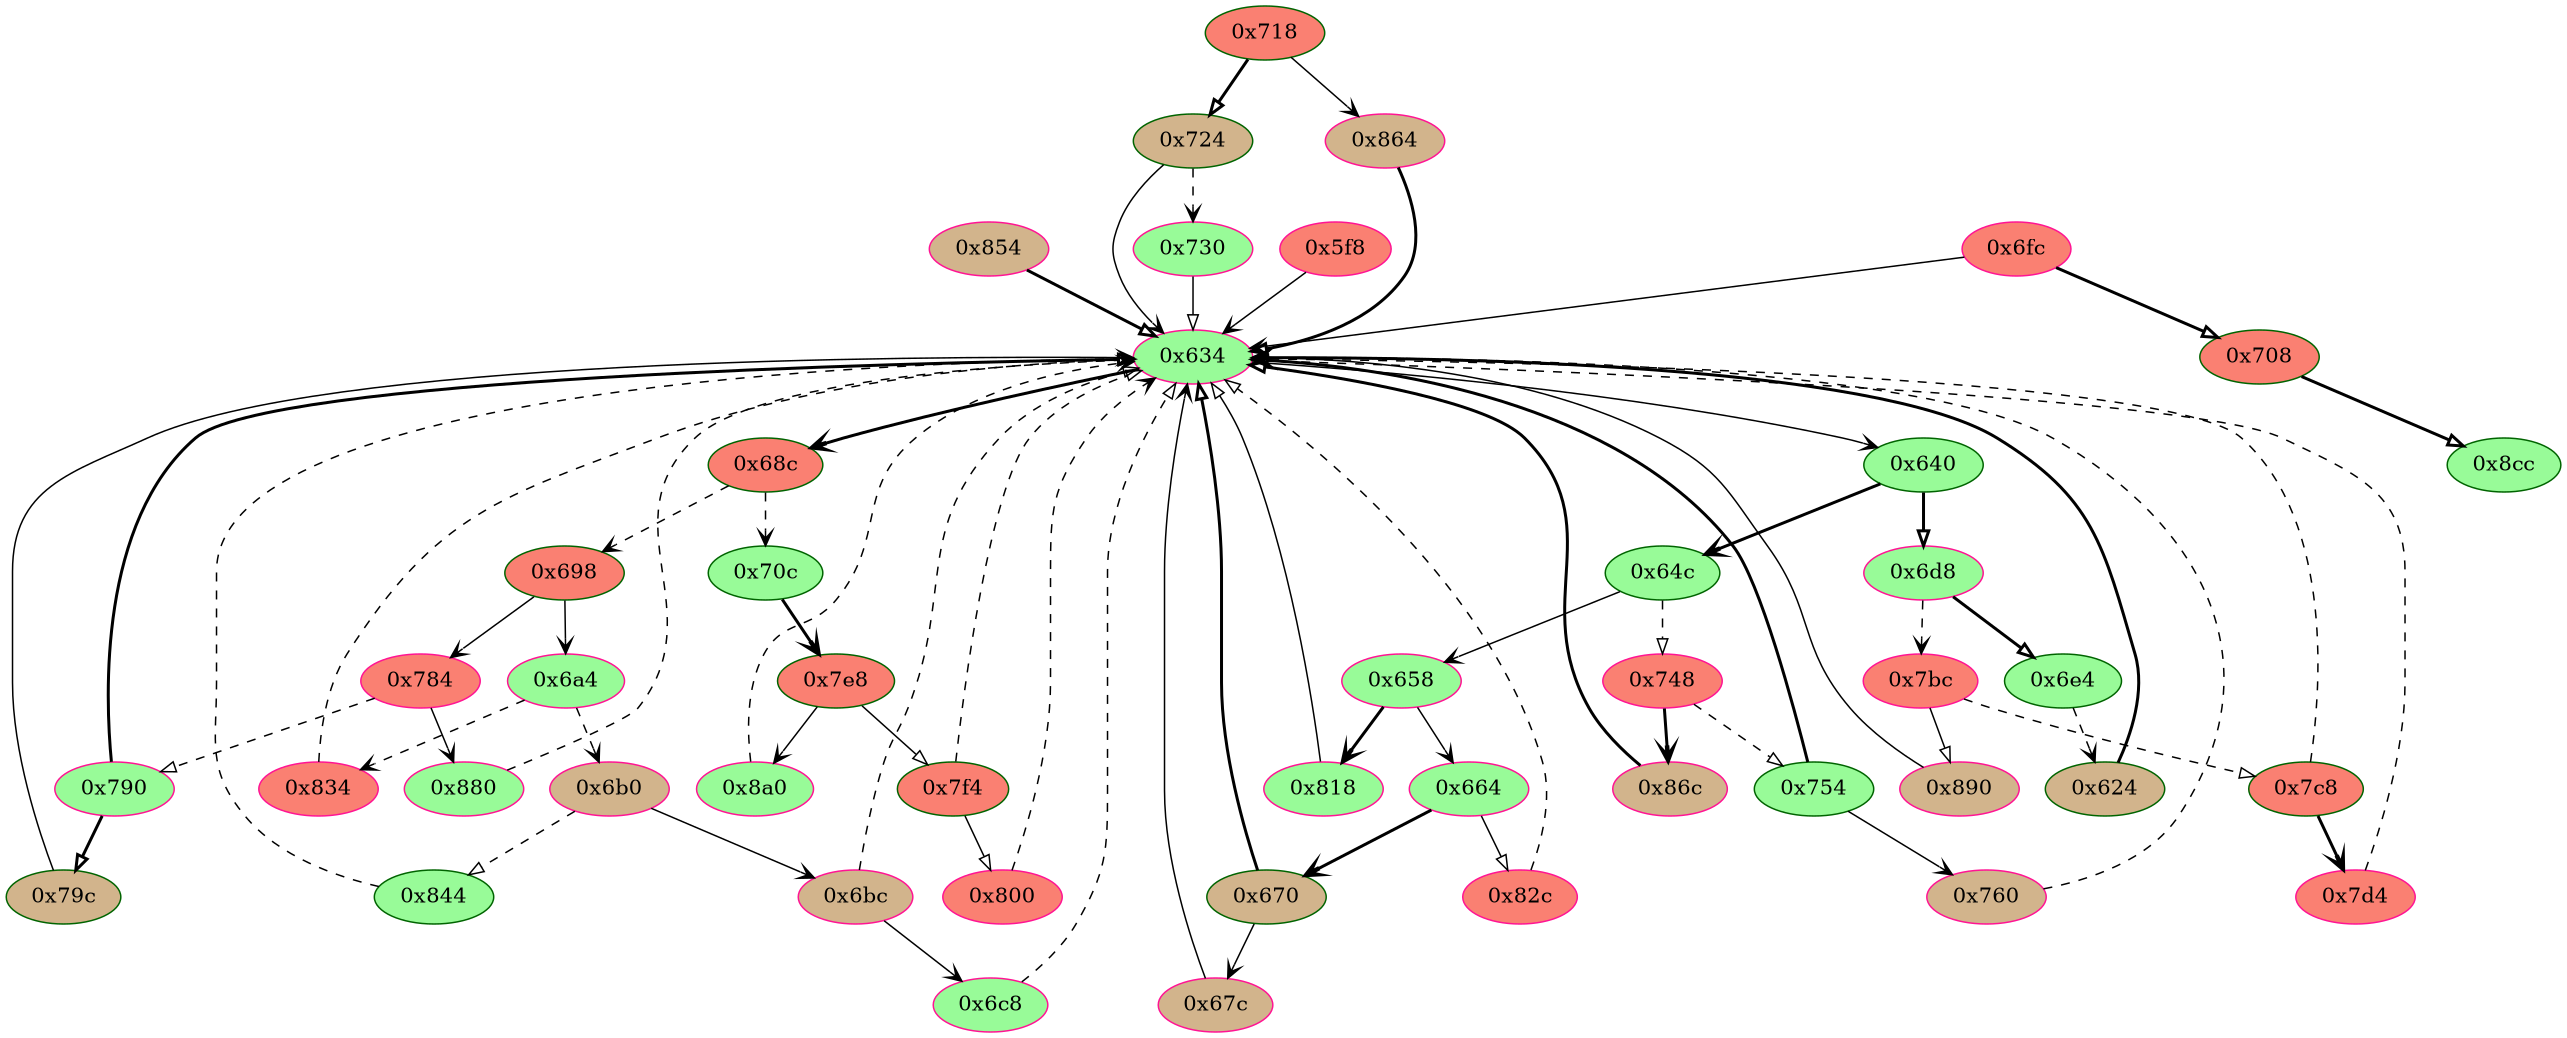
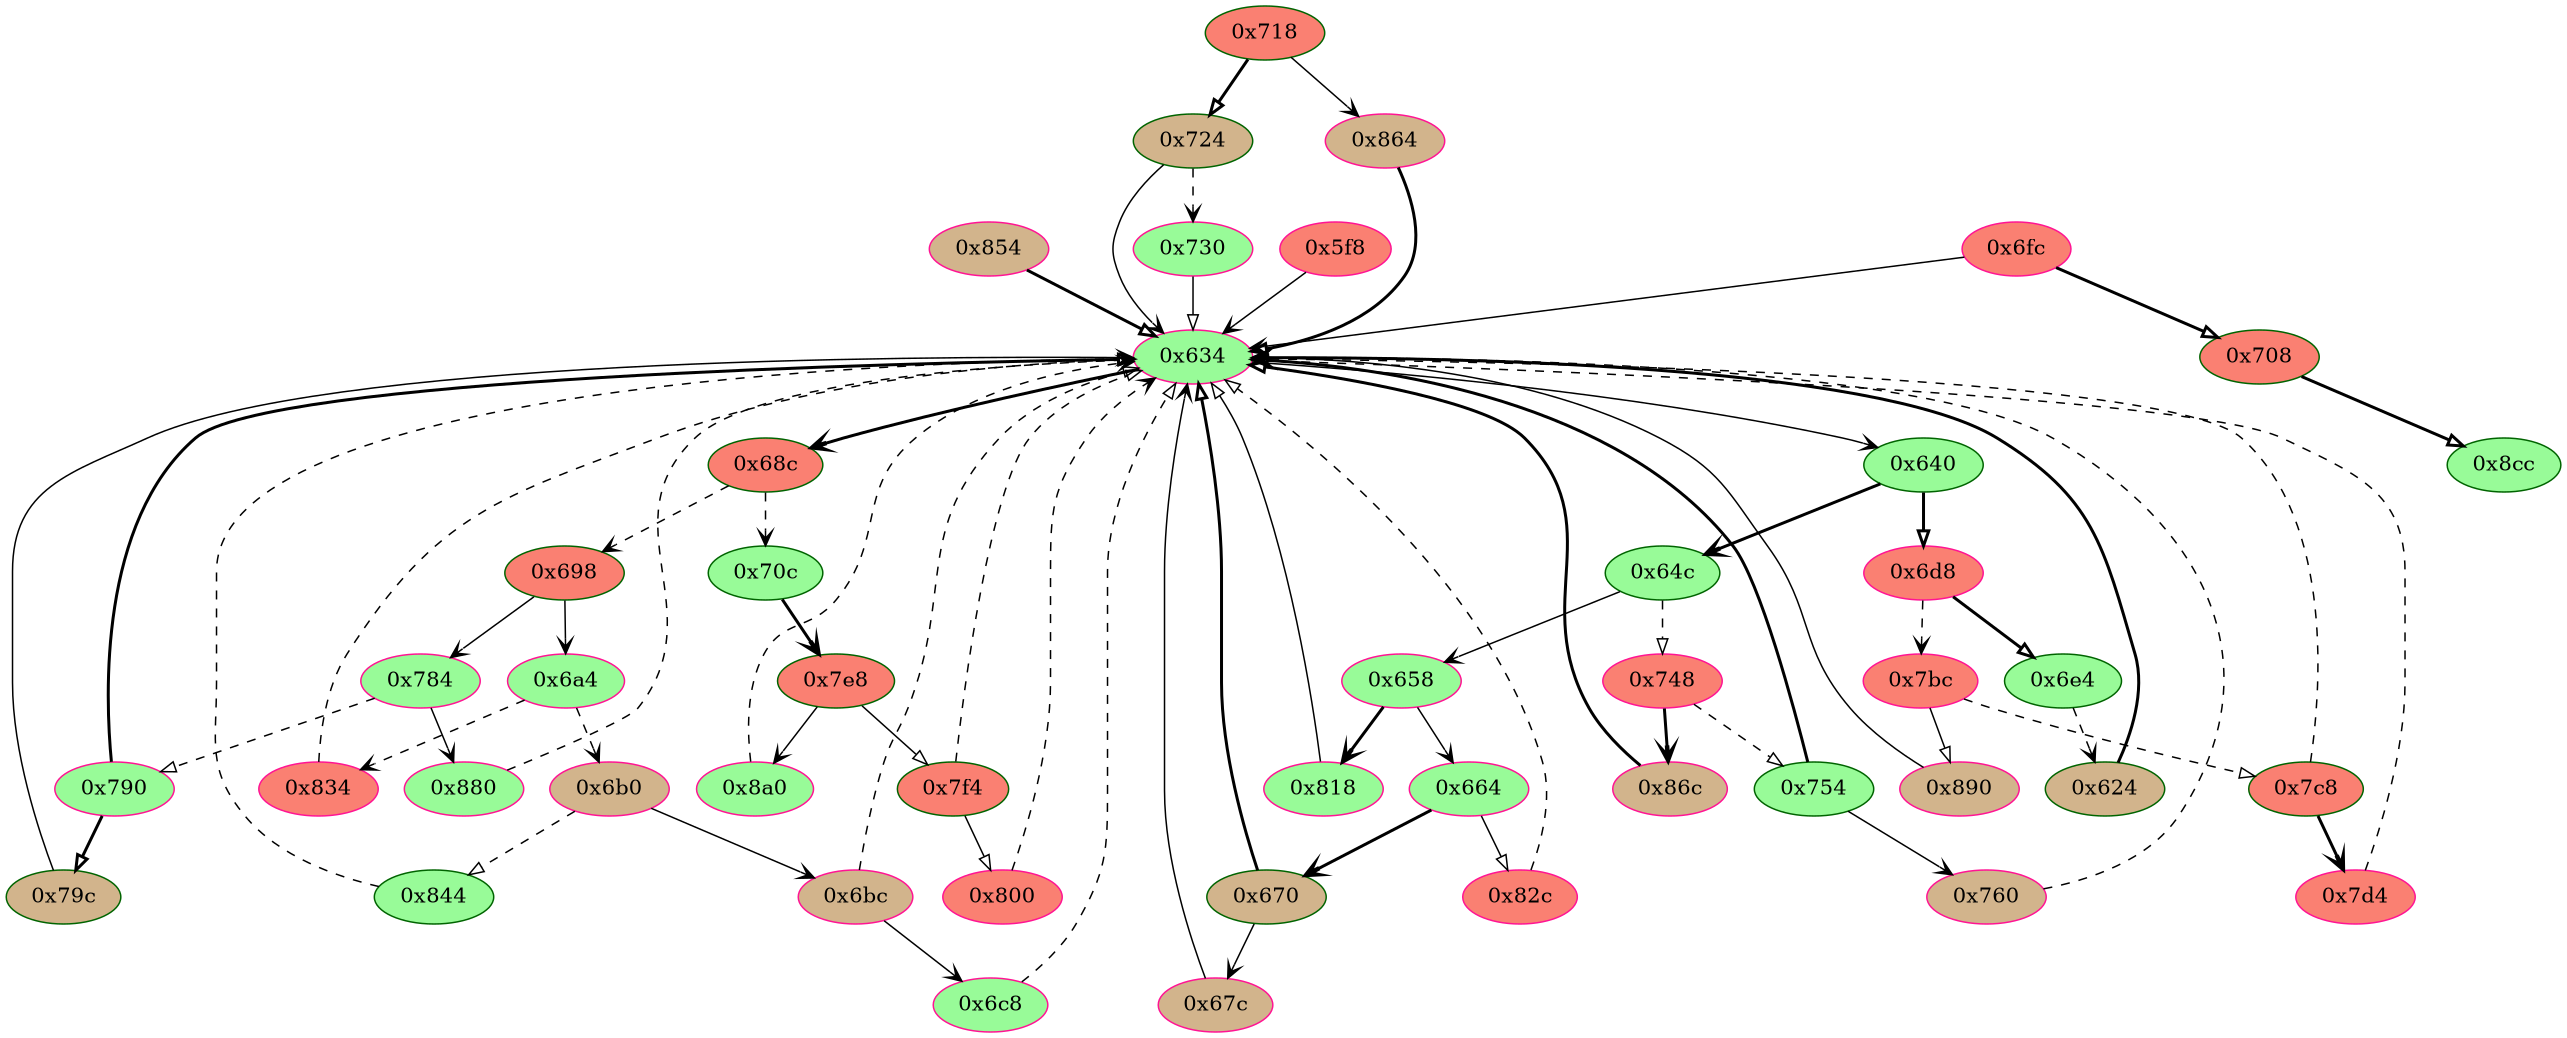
(1923, 573) -> (1923, 573)
(421, 681) -> (421, 681)
